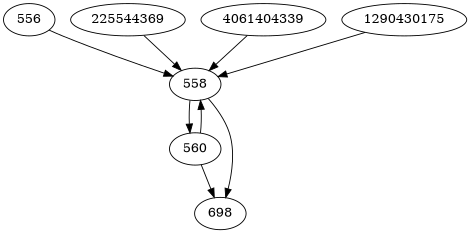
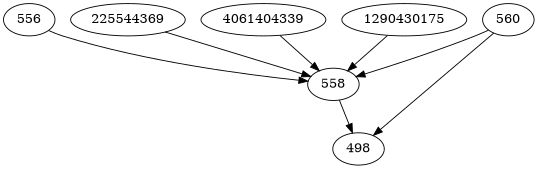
(189, 112) -> none
(220, 214) -> (359, 149)
